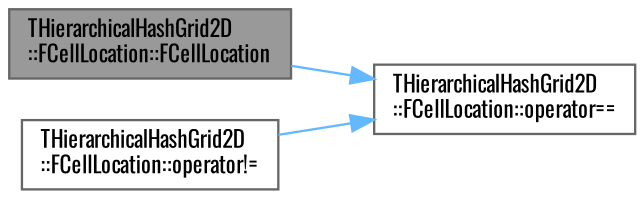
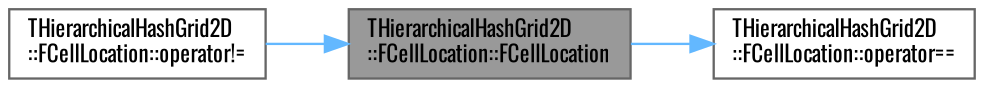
(315, 129) -> (295, 44)
